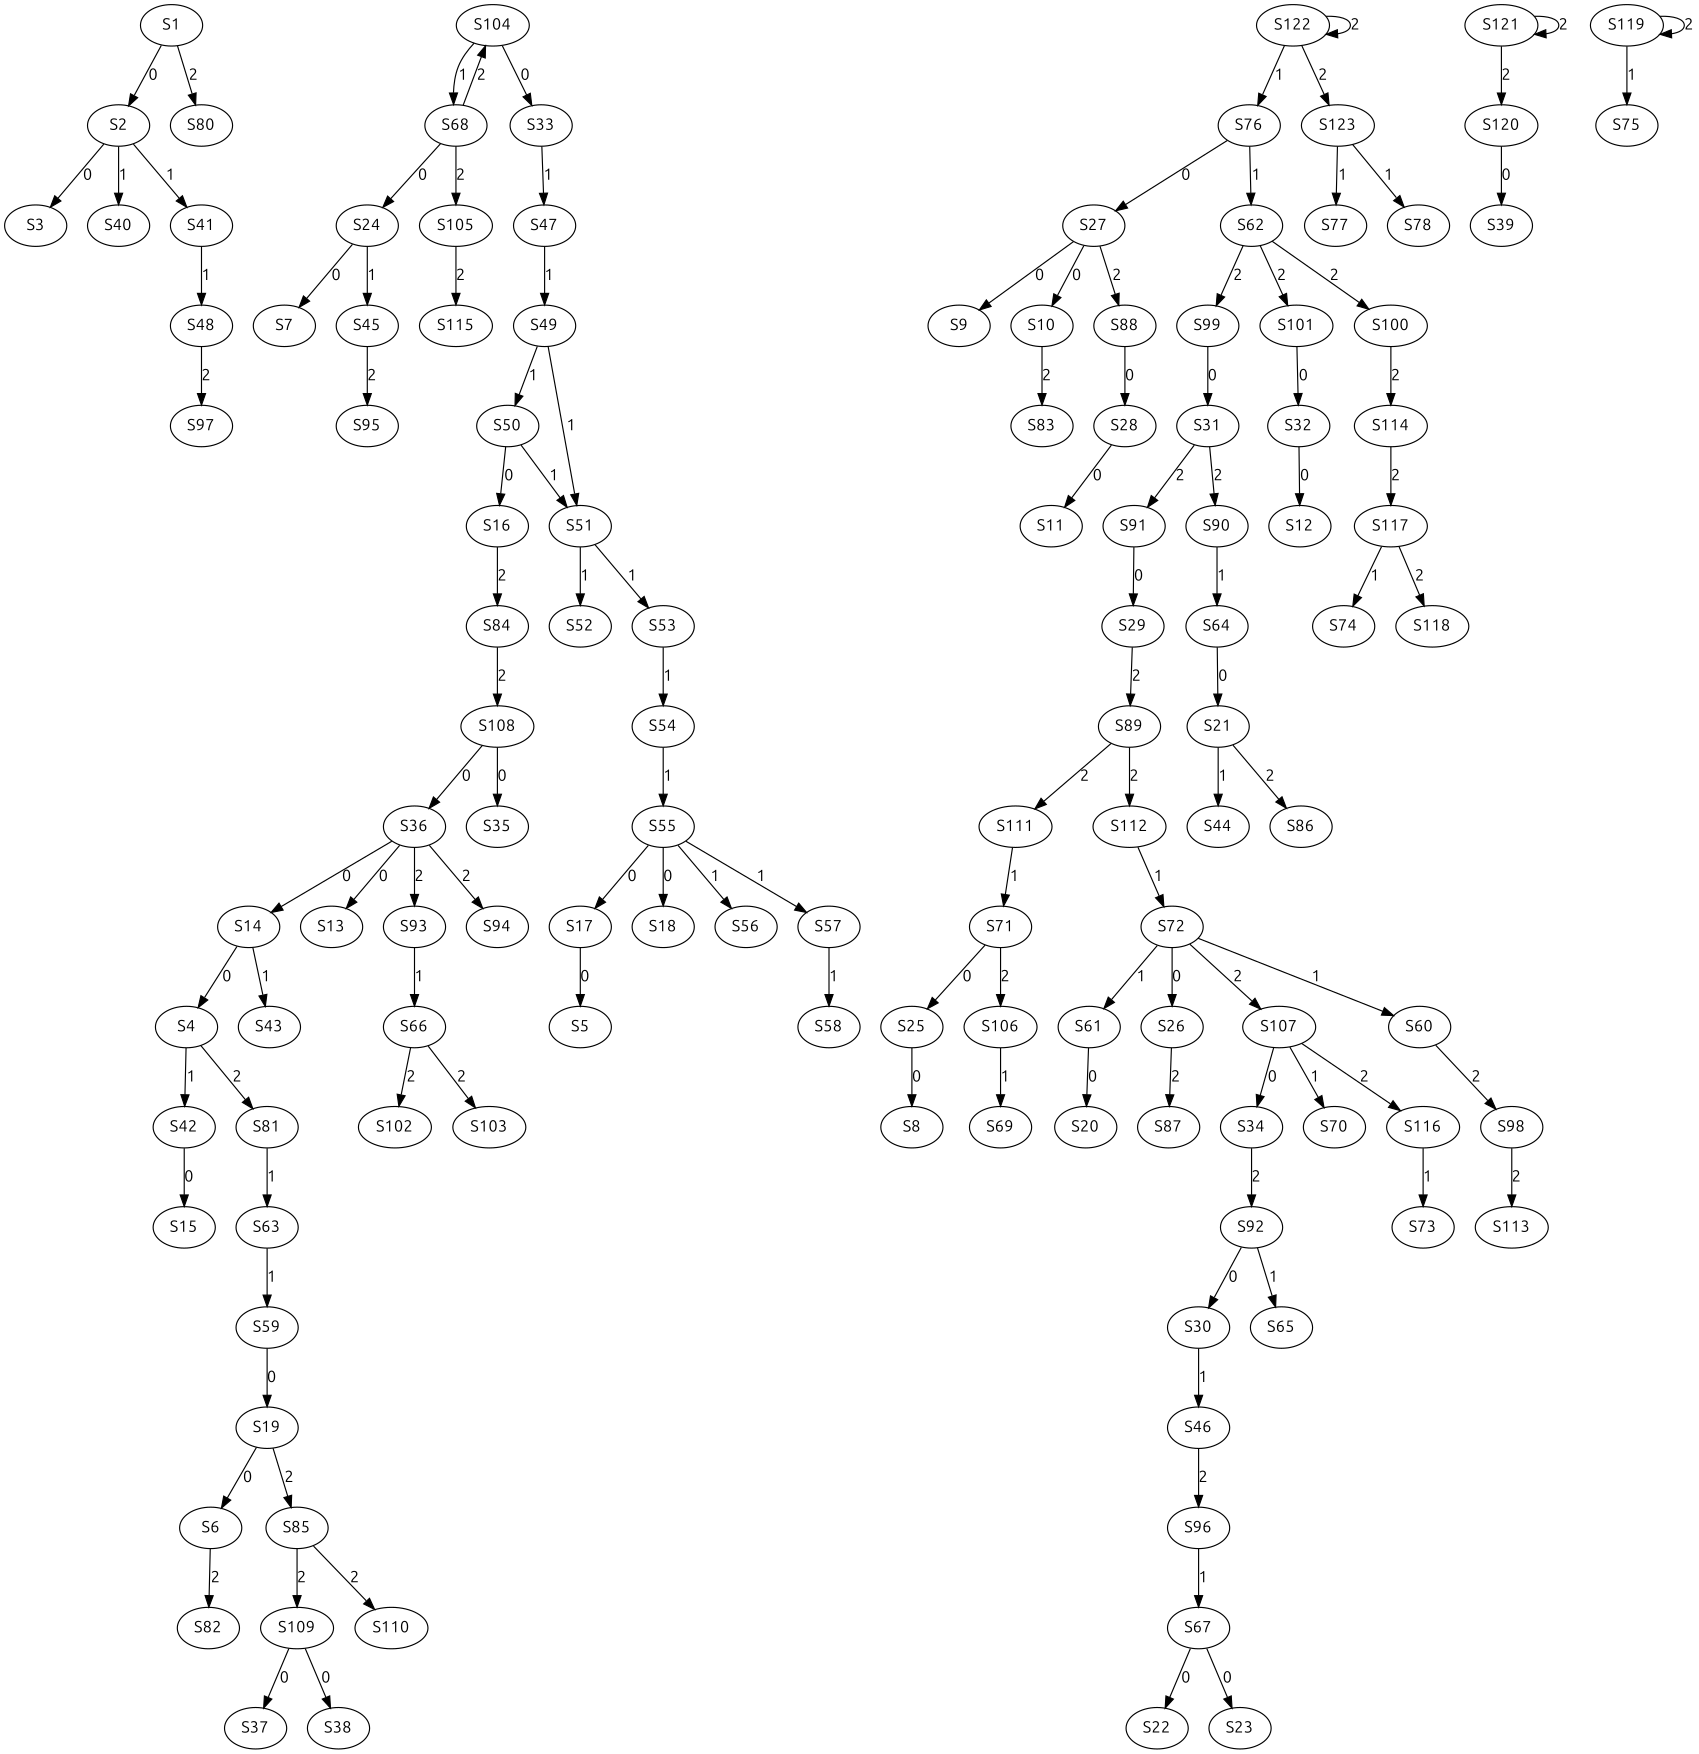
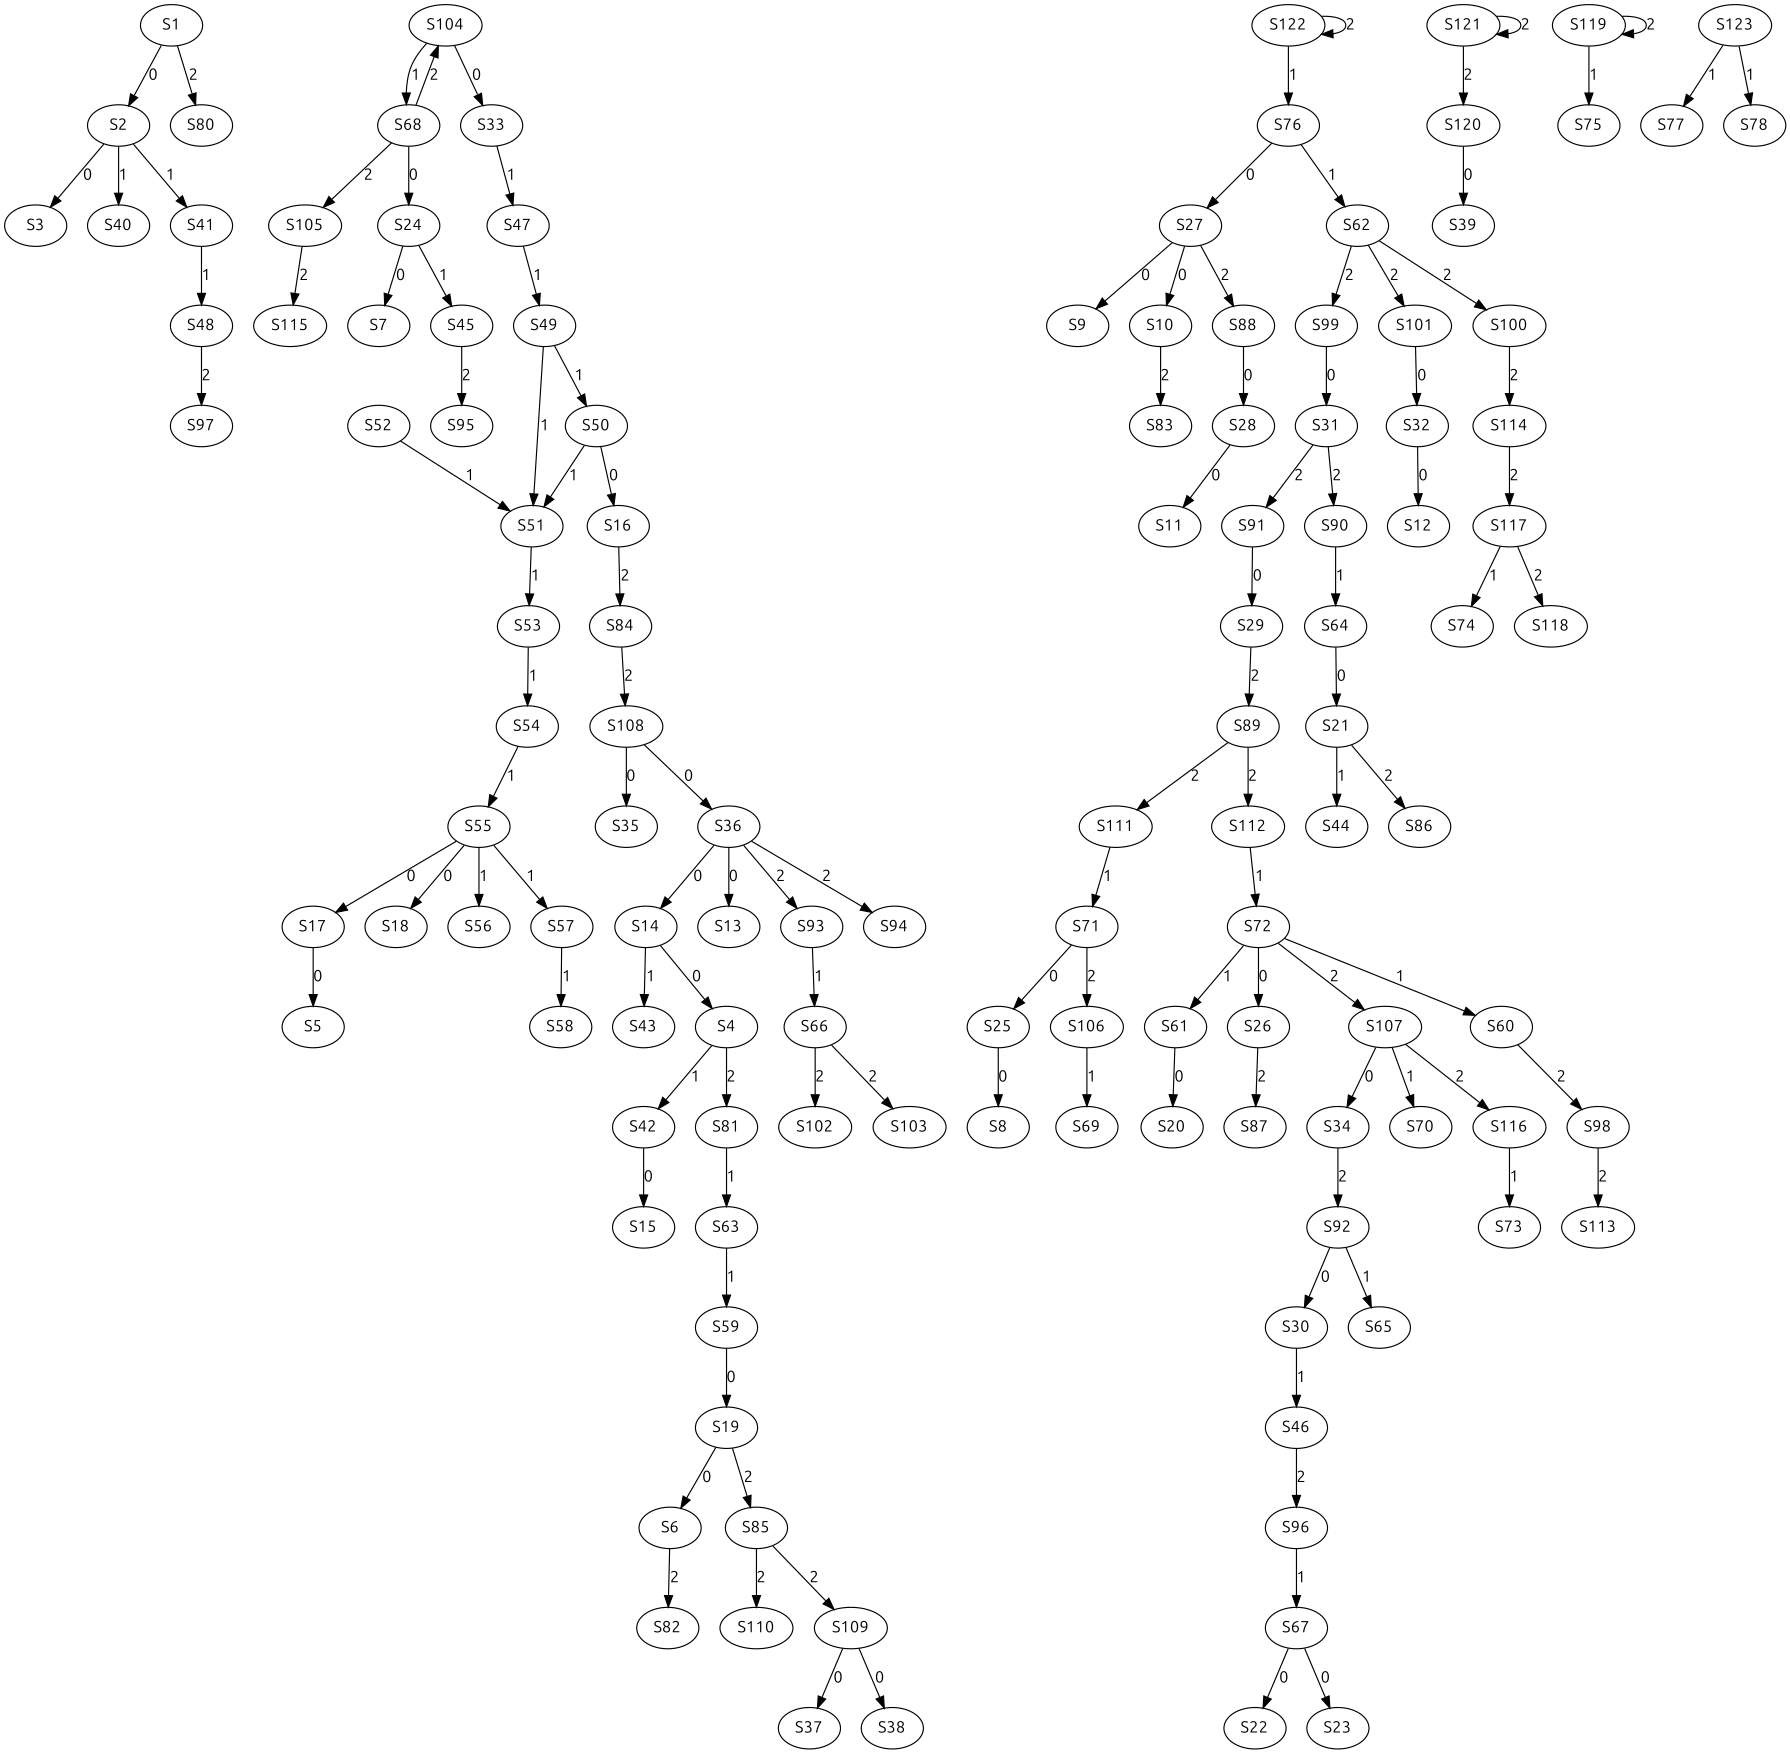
(1313, 70) -> none
(580, 571) -> (450, 473)
